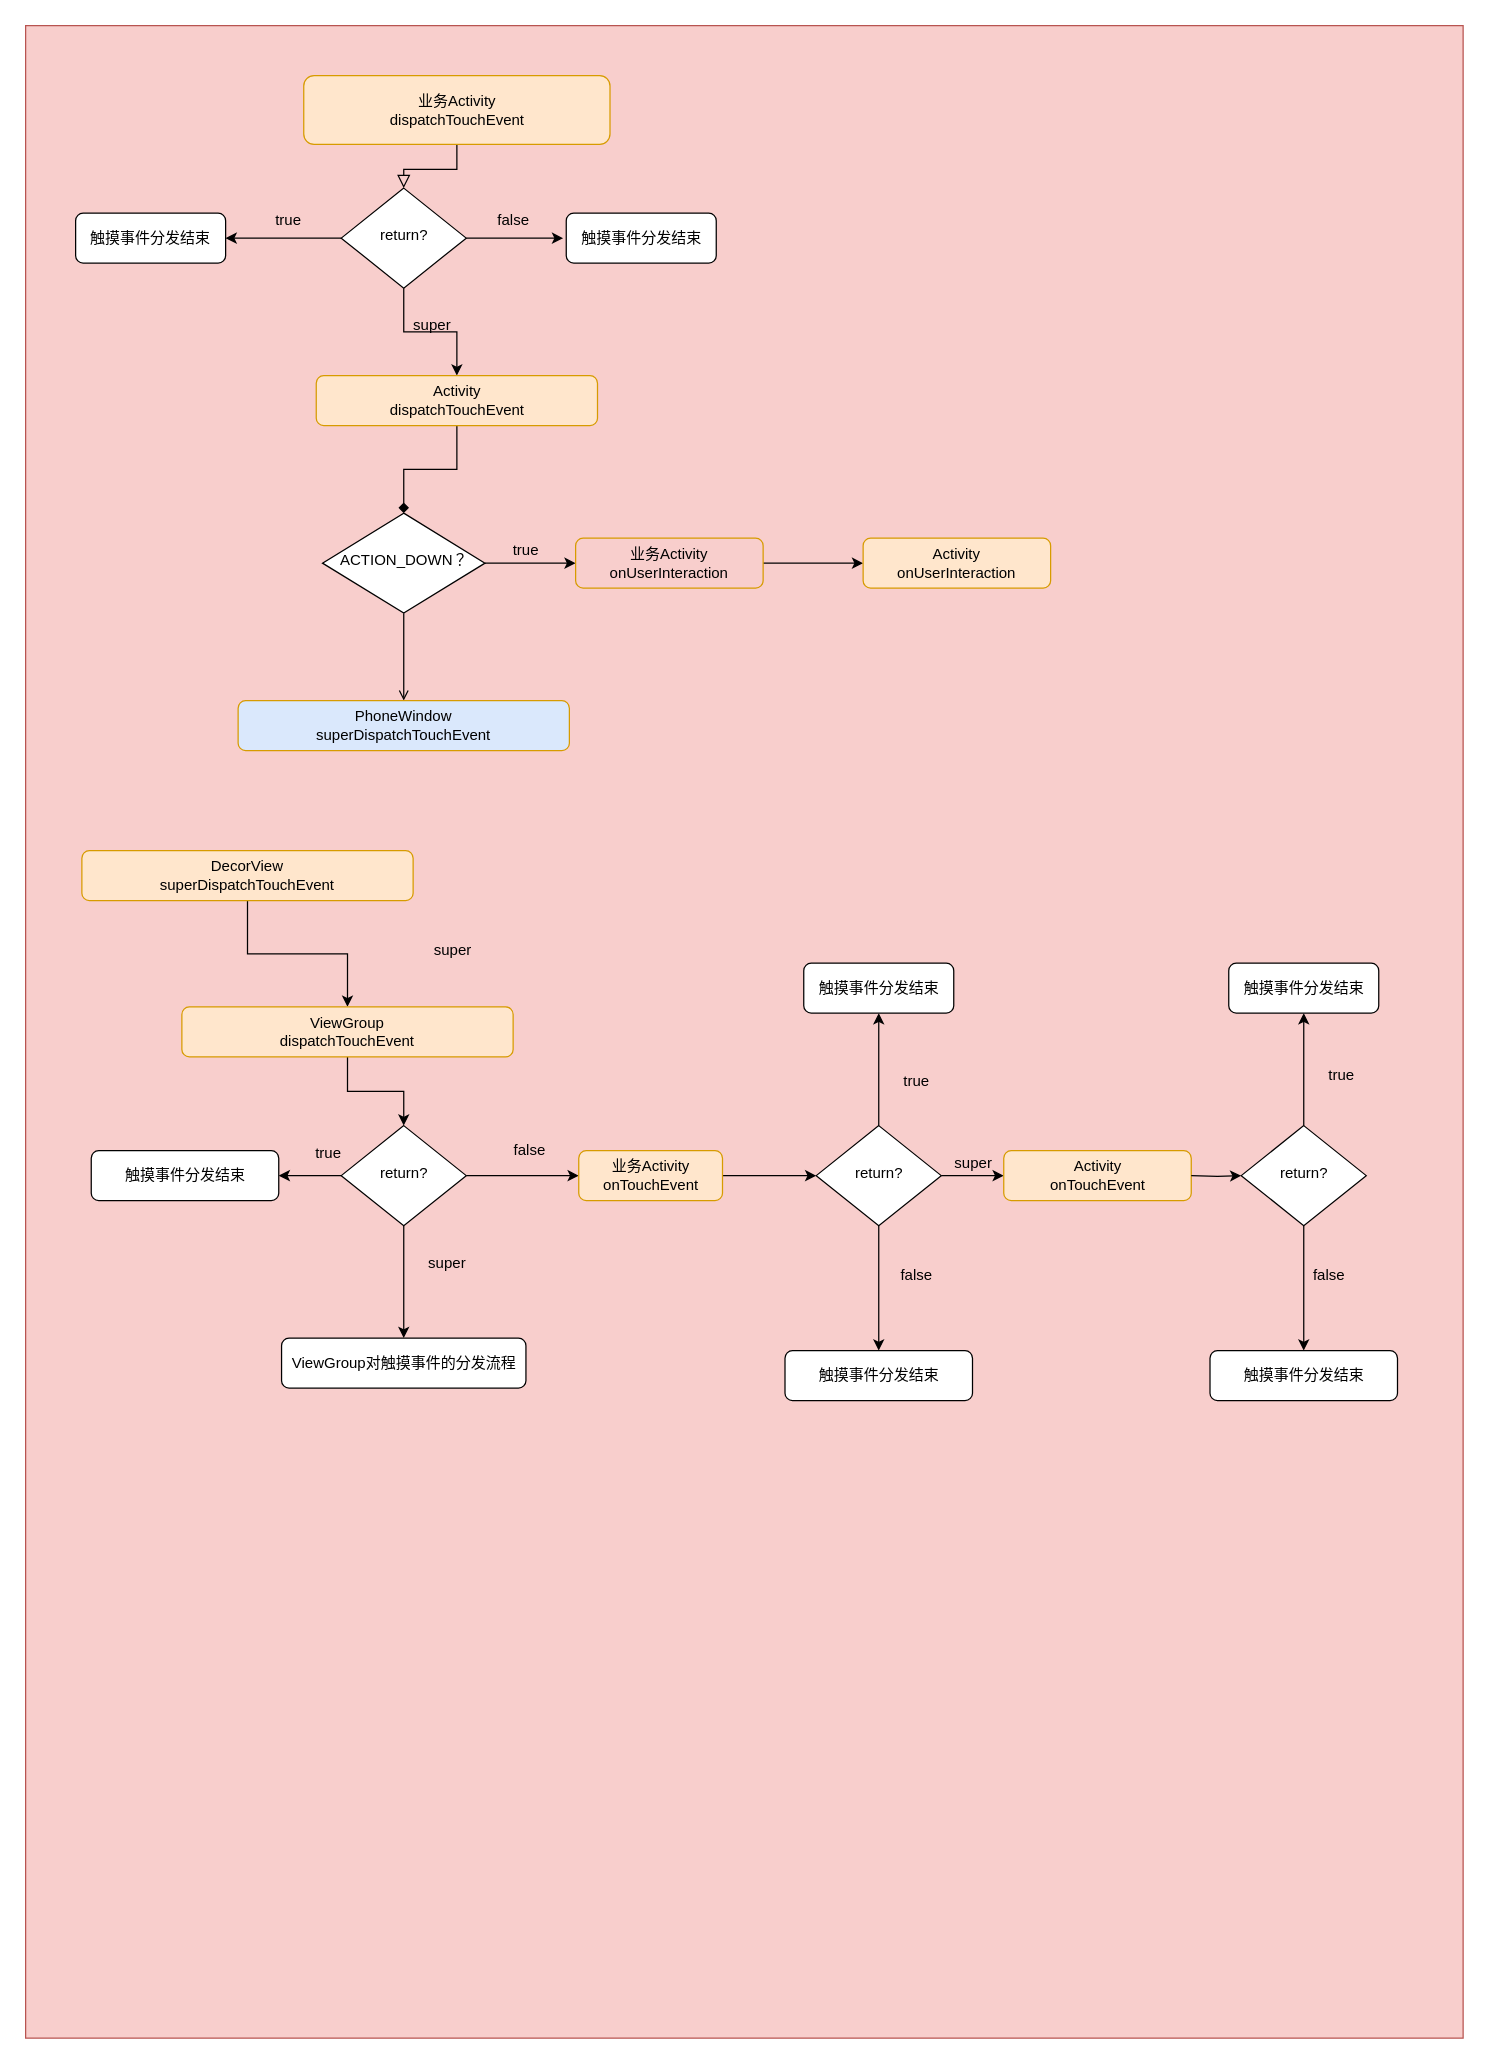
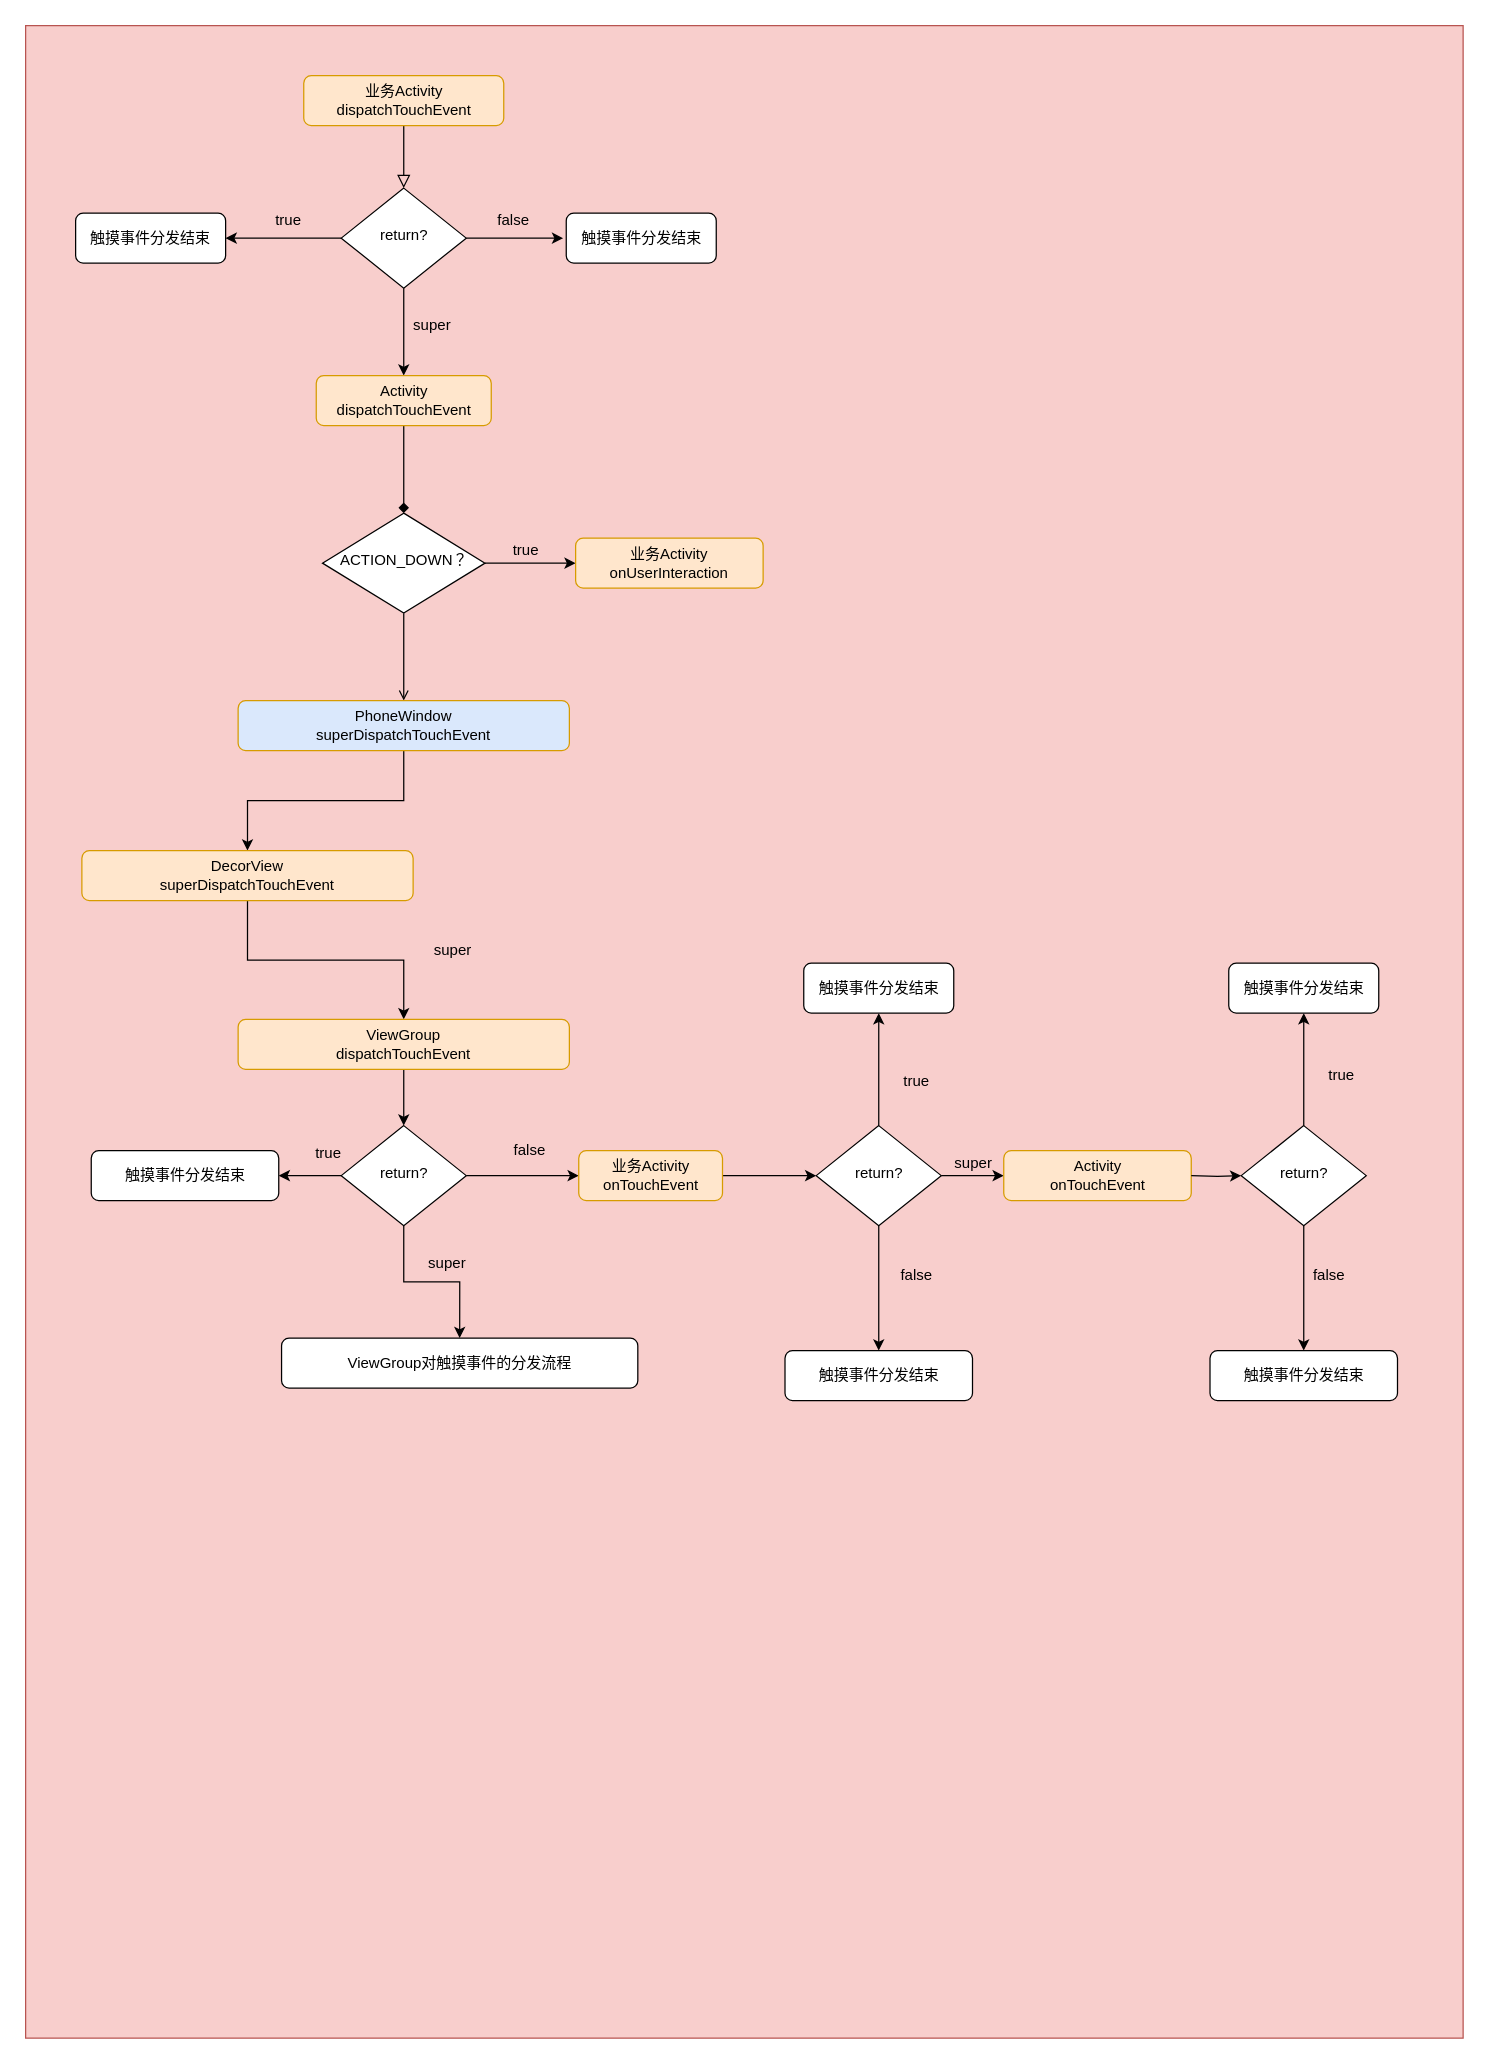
(457, 110) -> (404, 101)
(457, 401) -> (404, 401)
(669, 563) -> (669, 563)
(809, 563) -> none
(957, 563) -> none
none -> (330, 801)
(348, 1032) -> (404, 1044)
(404, 1363) -> (460, 1363)
